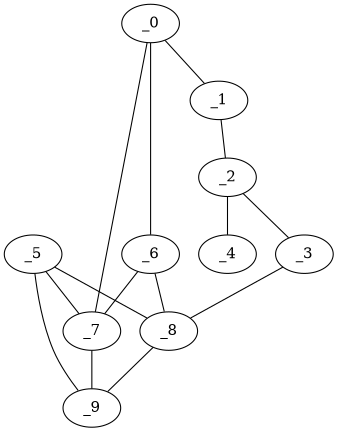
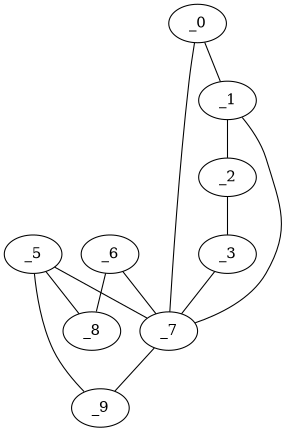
(151, 139) -> none
none -> (280, 236)
(227, 254) -> none
(237, 293) -> (198, 293)
(130, 369) -> none
